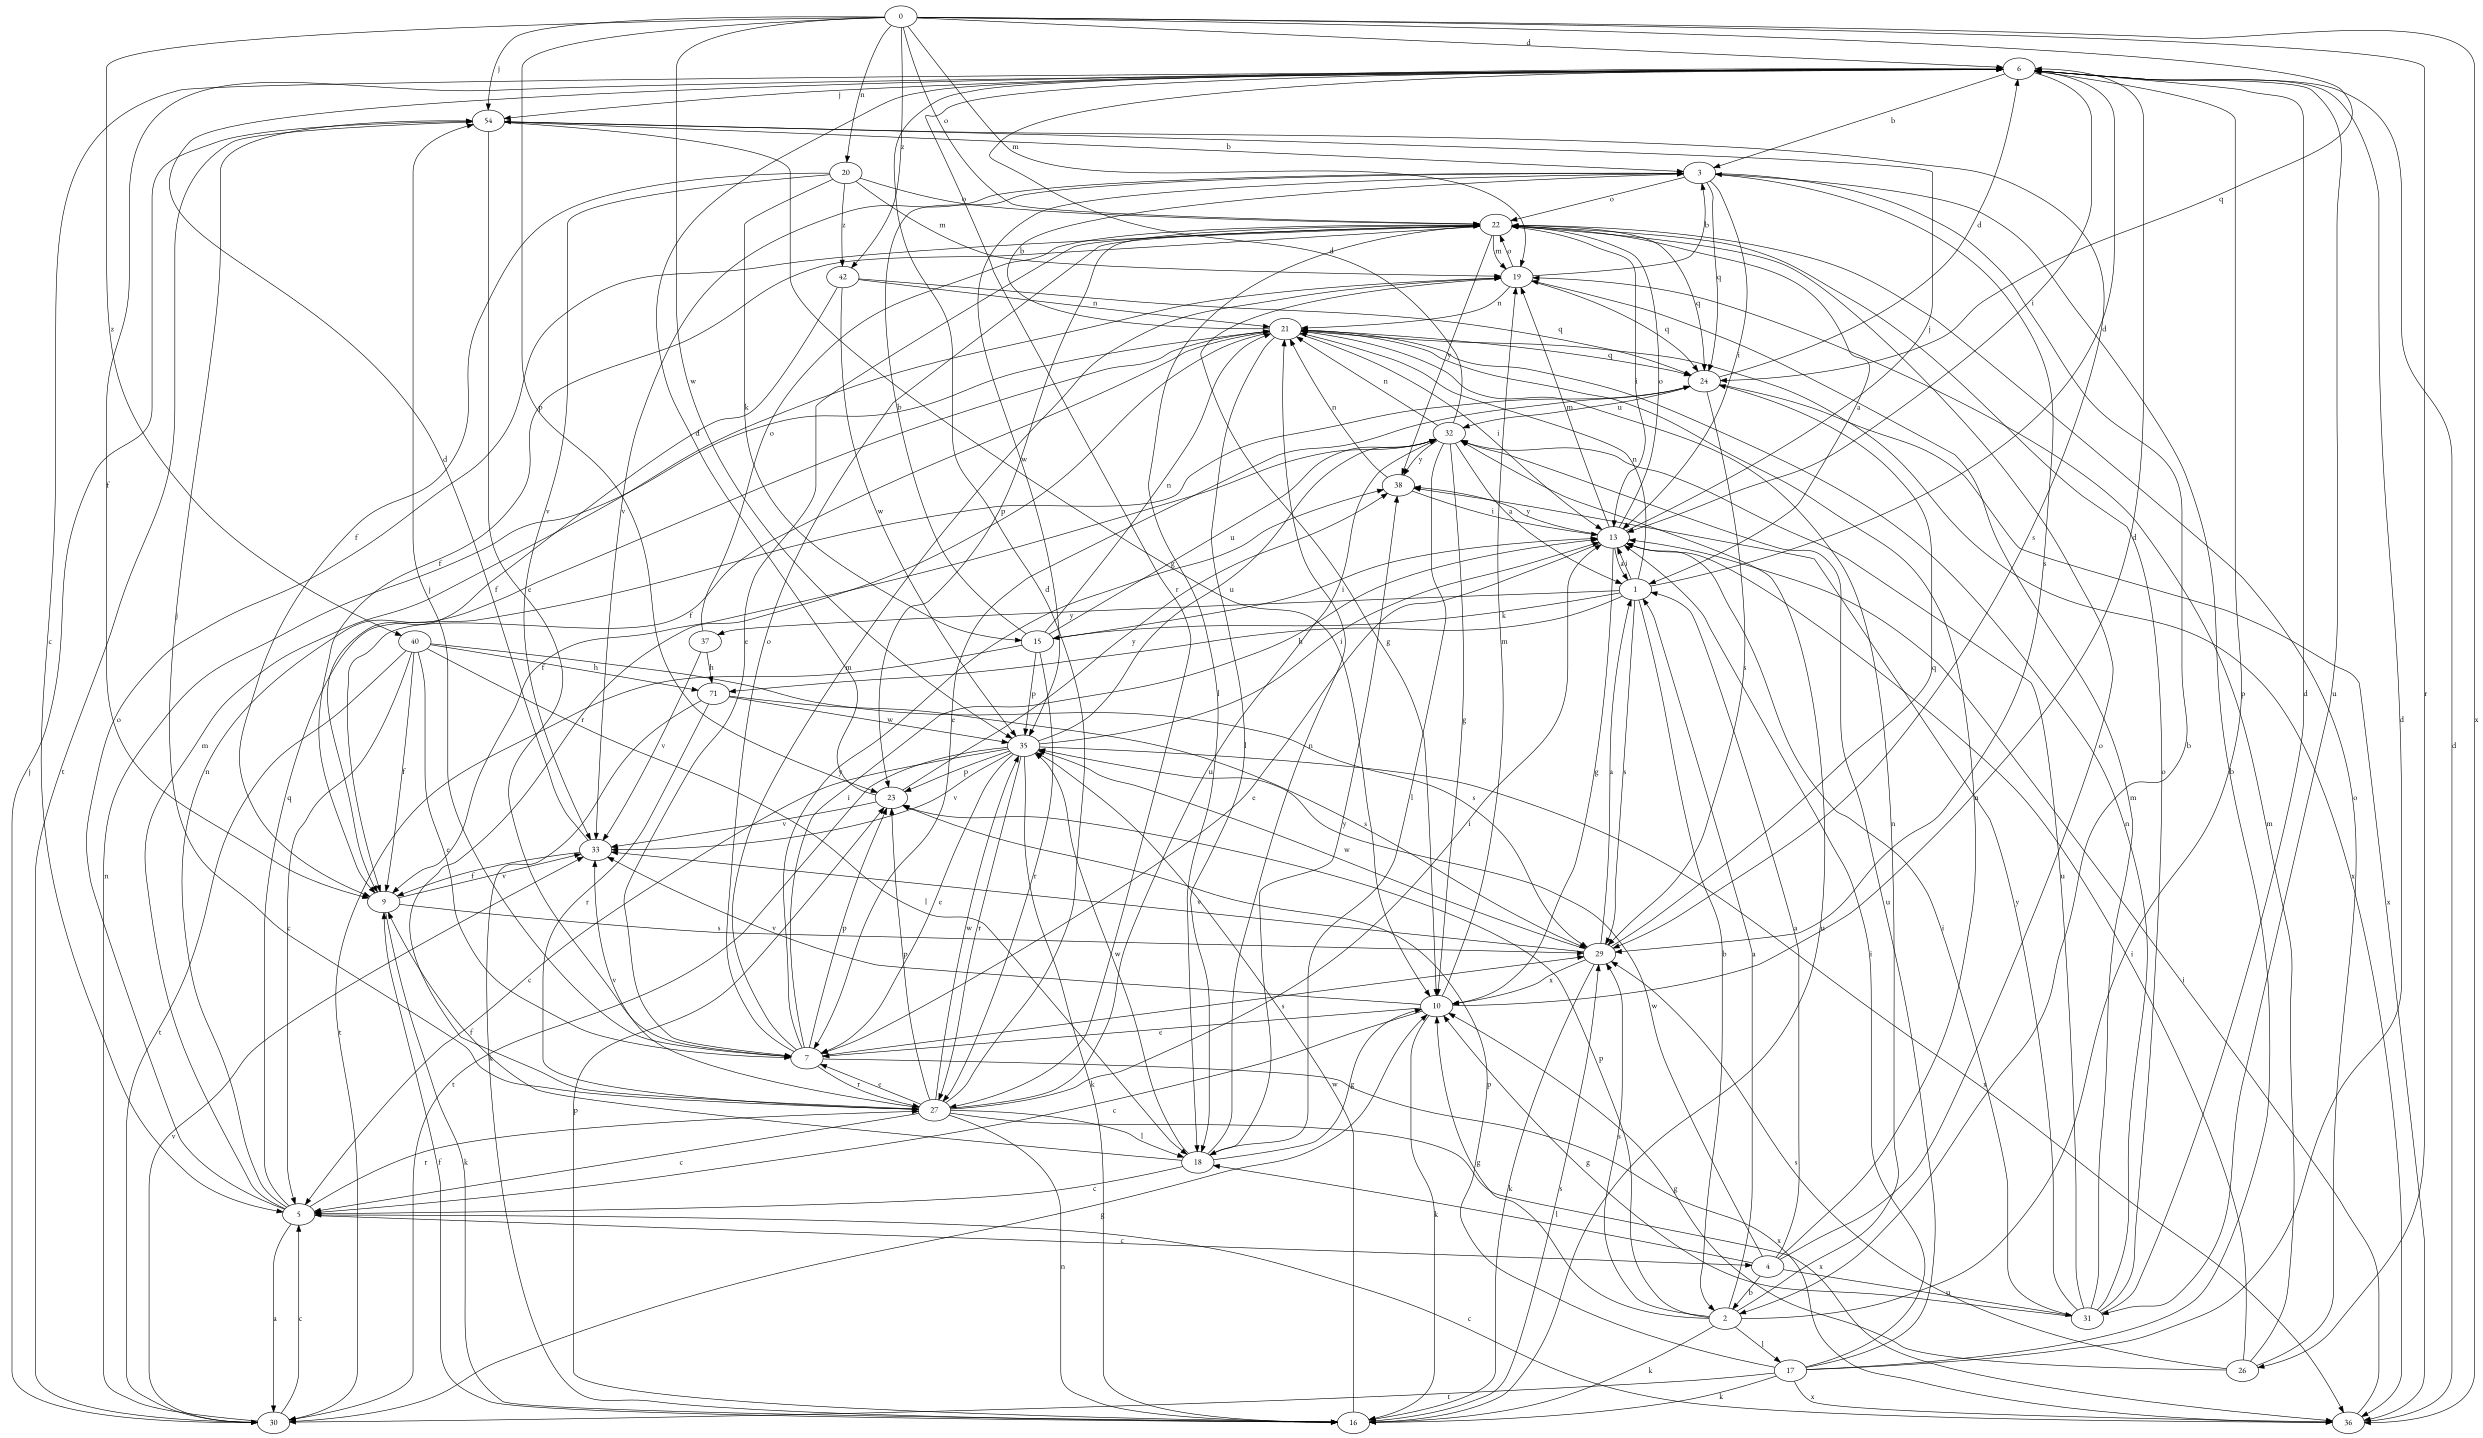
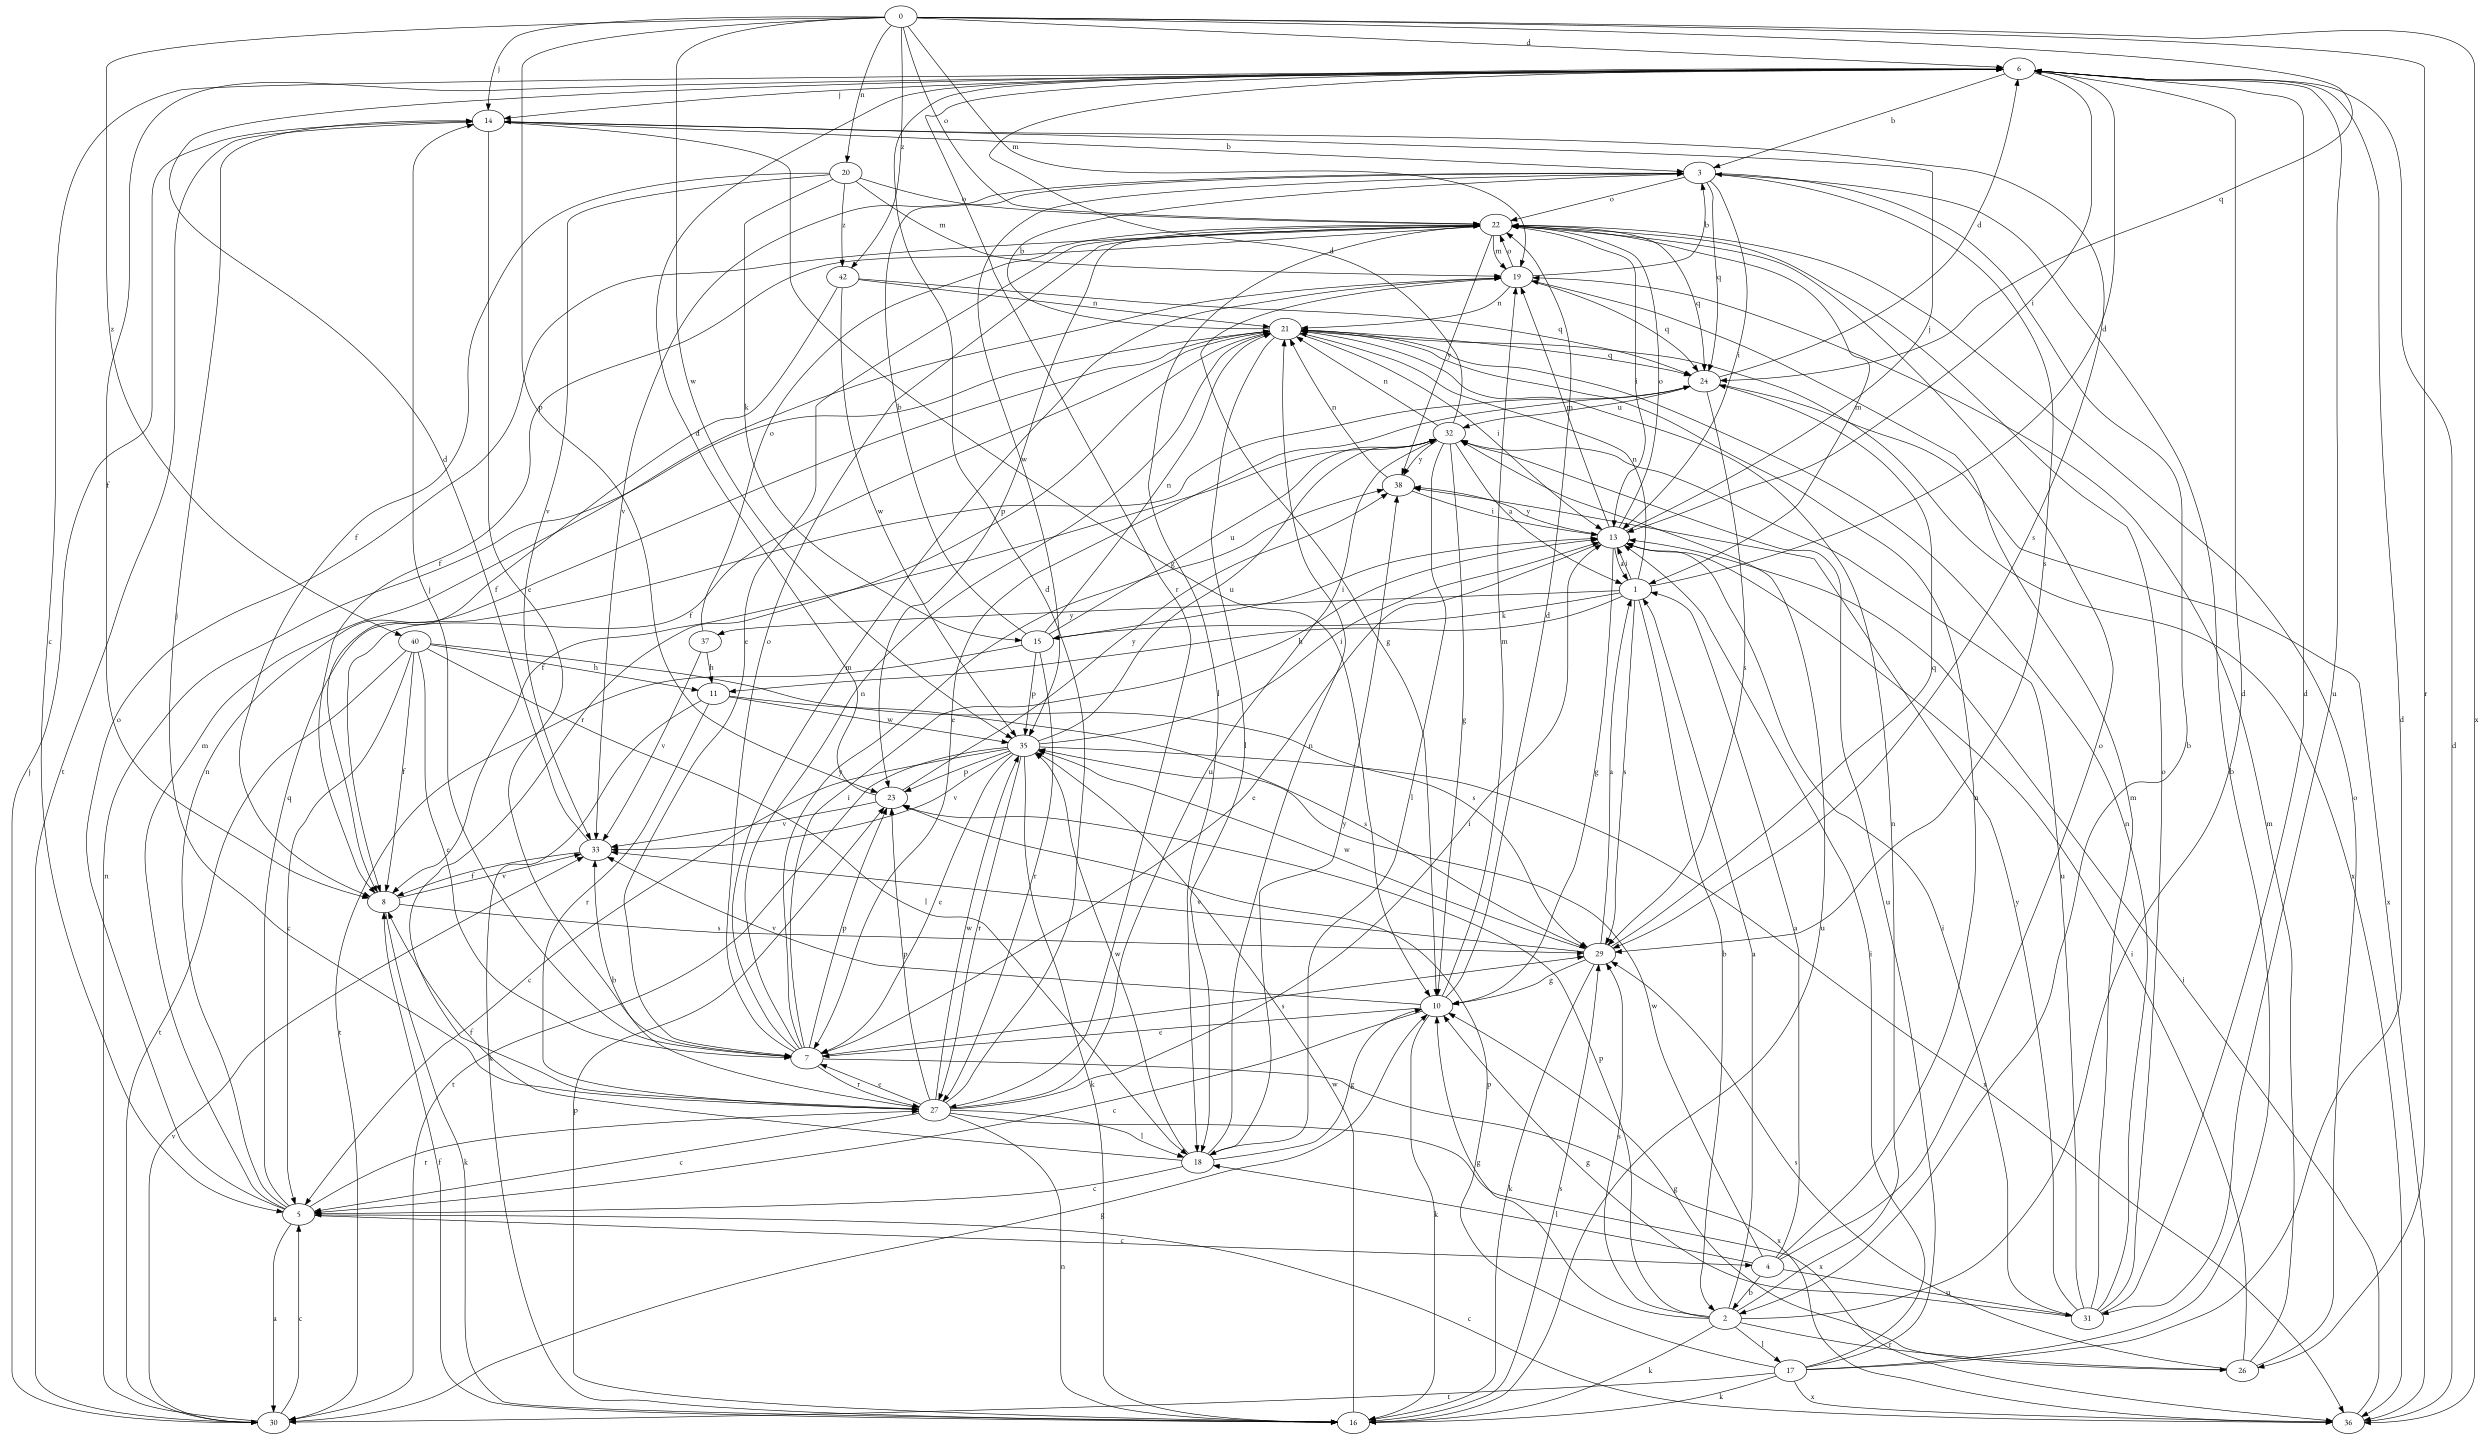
(488, 121) -> (488, 121)
(1859, 407) -> (1859, 407)
none -> (907, 636)
(714, 694) -> (714, 694)
(2057, 694) -> (1545, 616)
(2243, 694) -> (2243, 694)
(384, 902) -> (384, 902)
(614, 980) -> (614, 980)
(1551, 980) -> (1551, 980)
none -> (1979, 1358)
